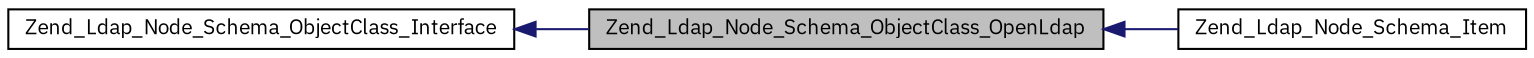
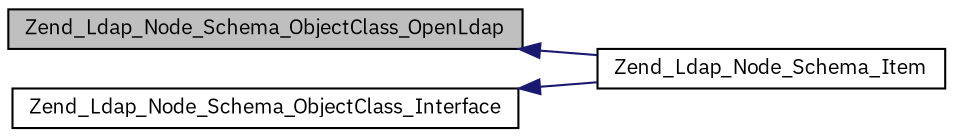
(562, 29) -> (569, 85)
